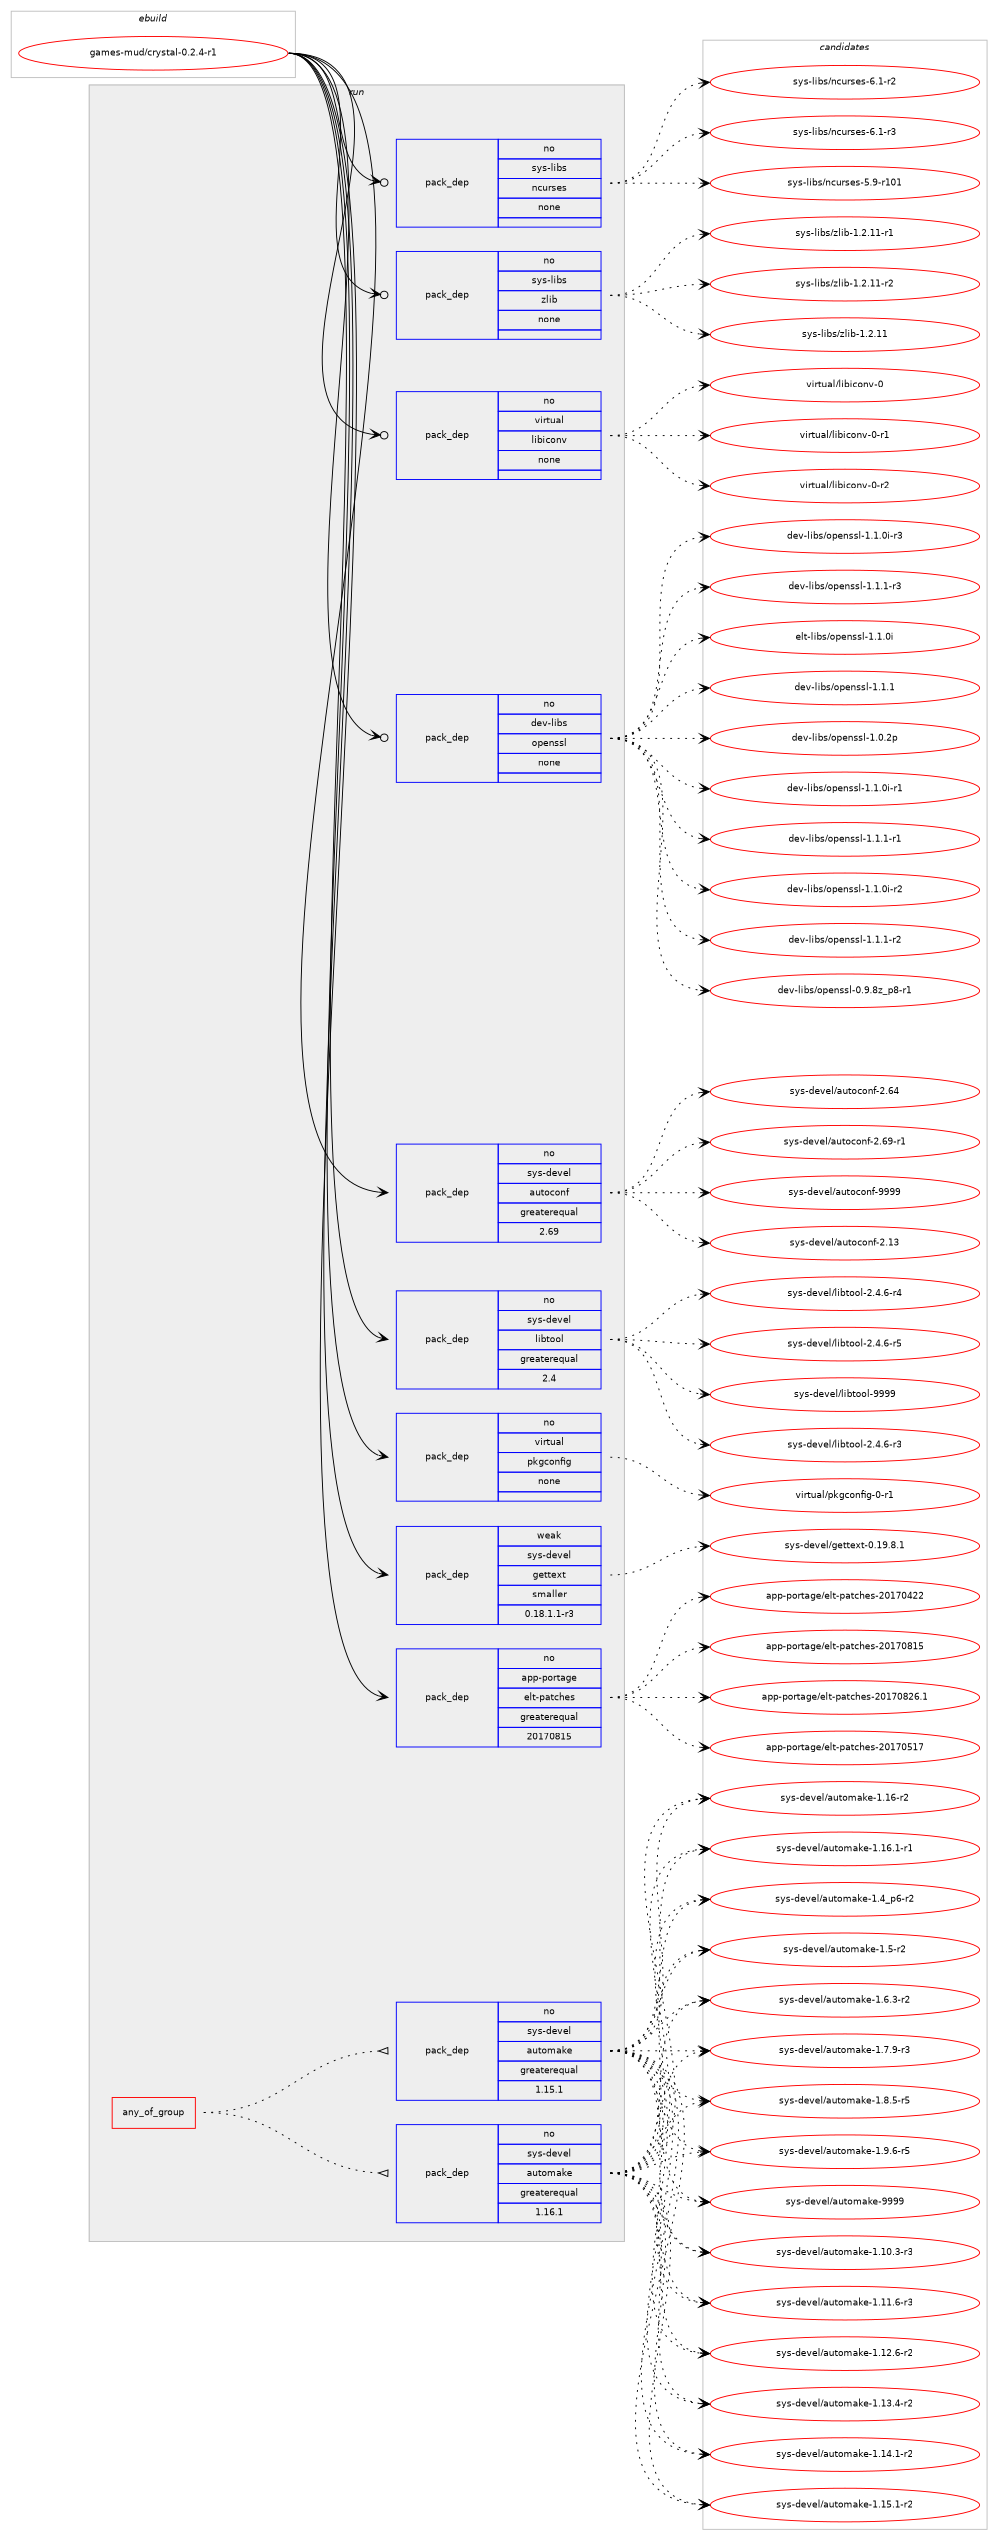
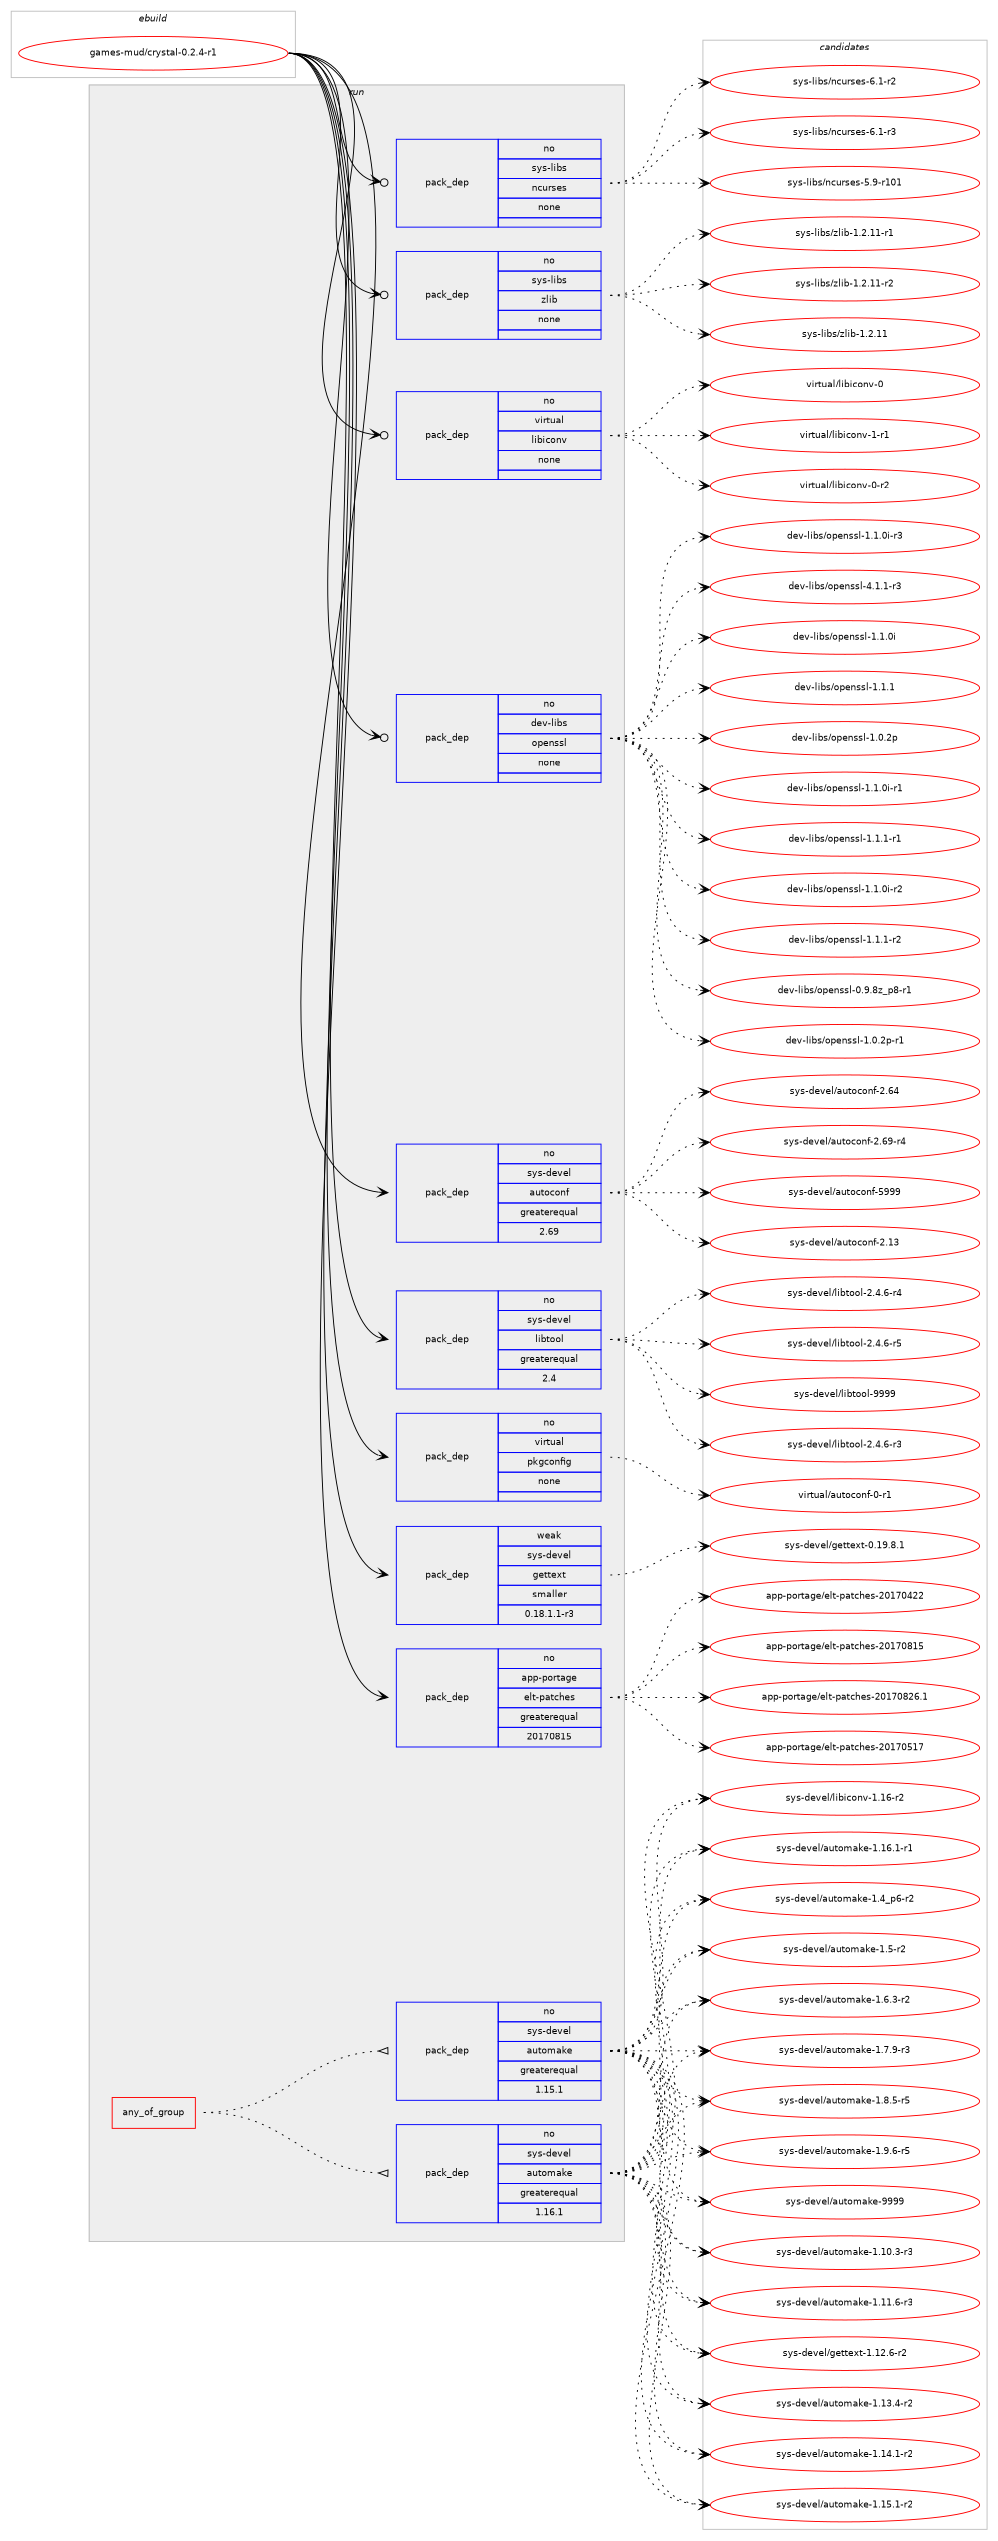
(845, 436) -> (845, 436)
(845, 587) -> (845, 587)
(845, 637) -> (845, 637)
none -> (845, 1041)
(845, 1142) -> (845, 1142)
(845, 1193) -> (845, 1193)
(845, 1496) -> (845, 1496)
(845, 1798) -> (845, 1798)
(845, 2354) -> (845, 2354)
